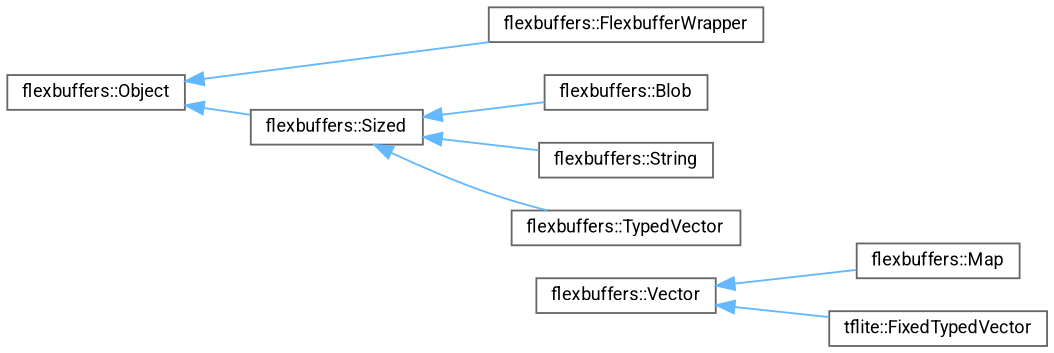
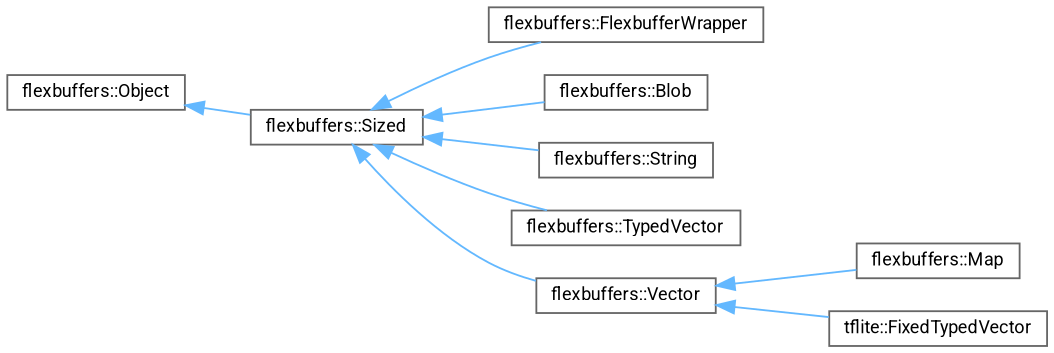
(347, 60) -> (463, 67)
none -> (442, 232)
